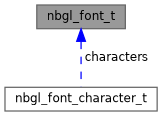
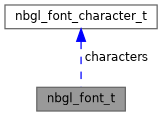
(81, 64) -> (81, 64)
